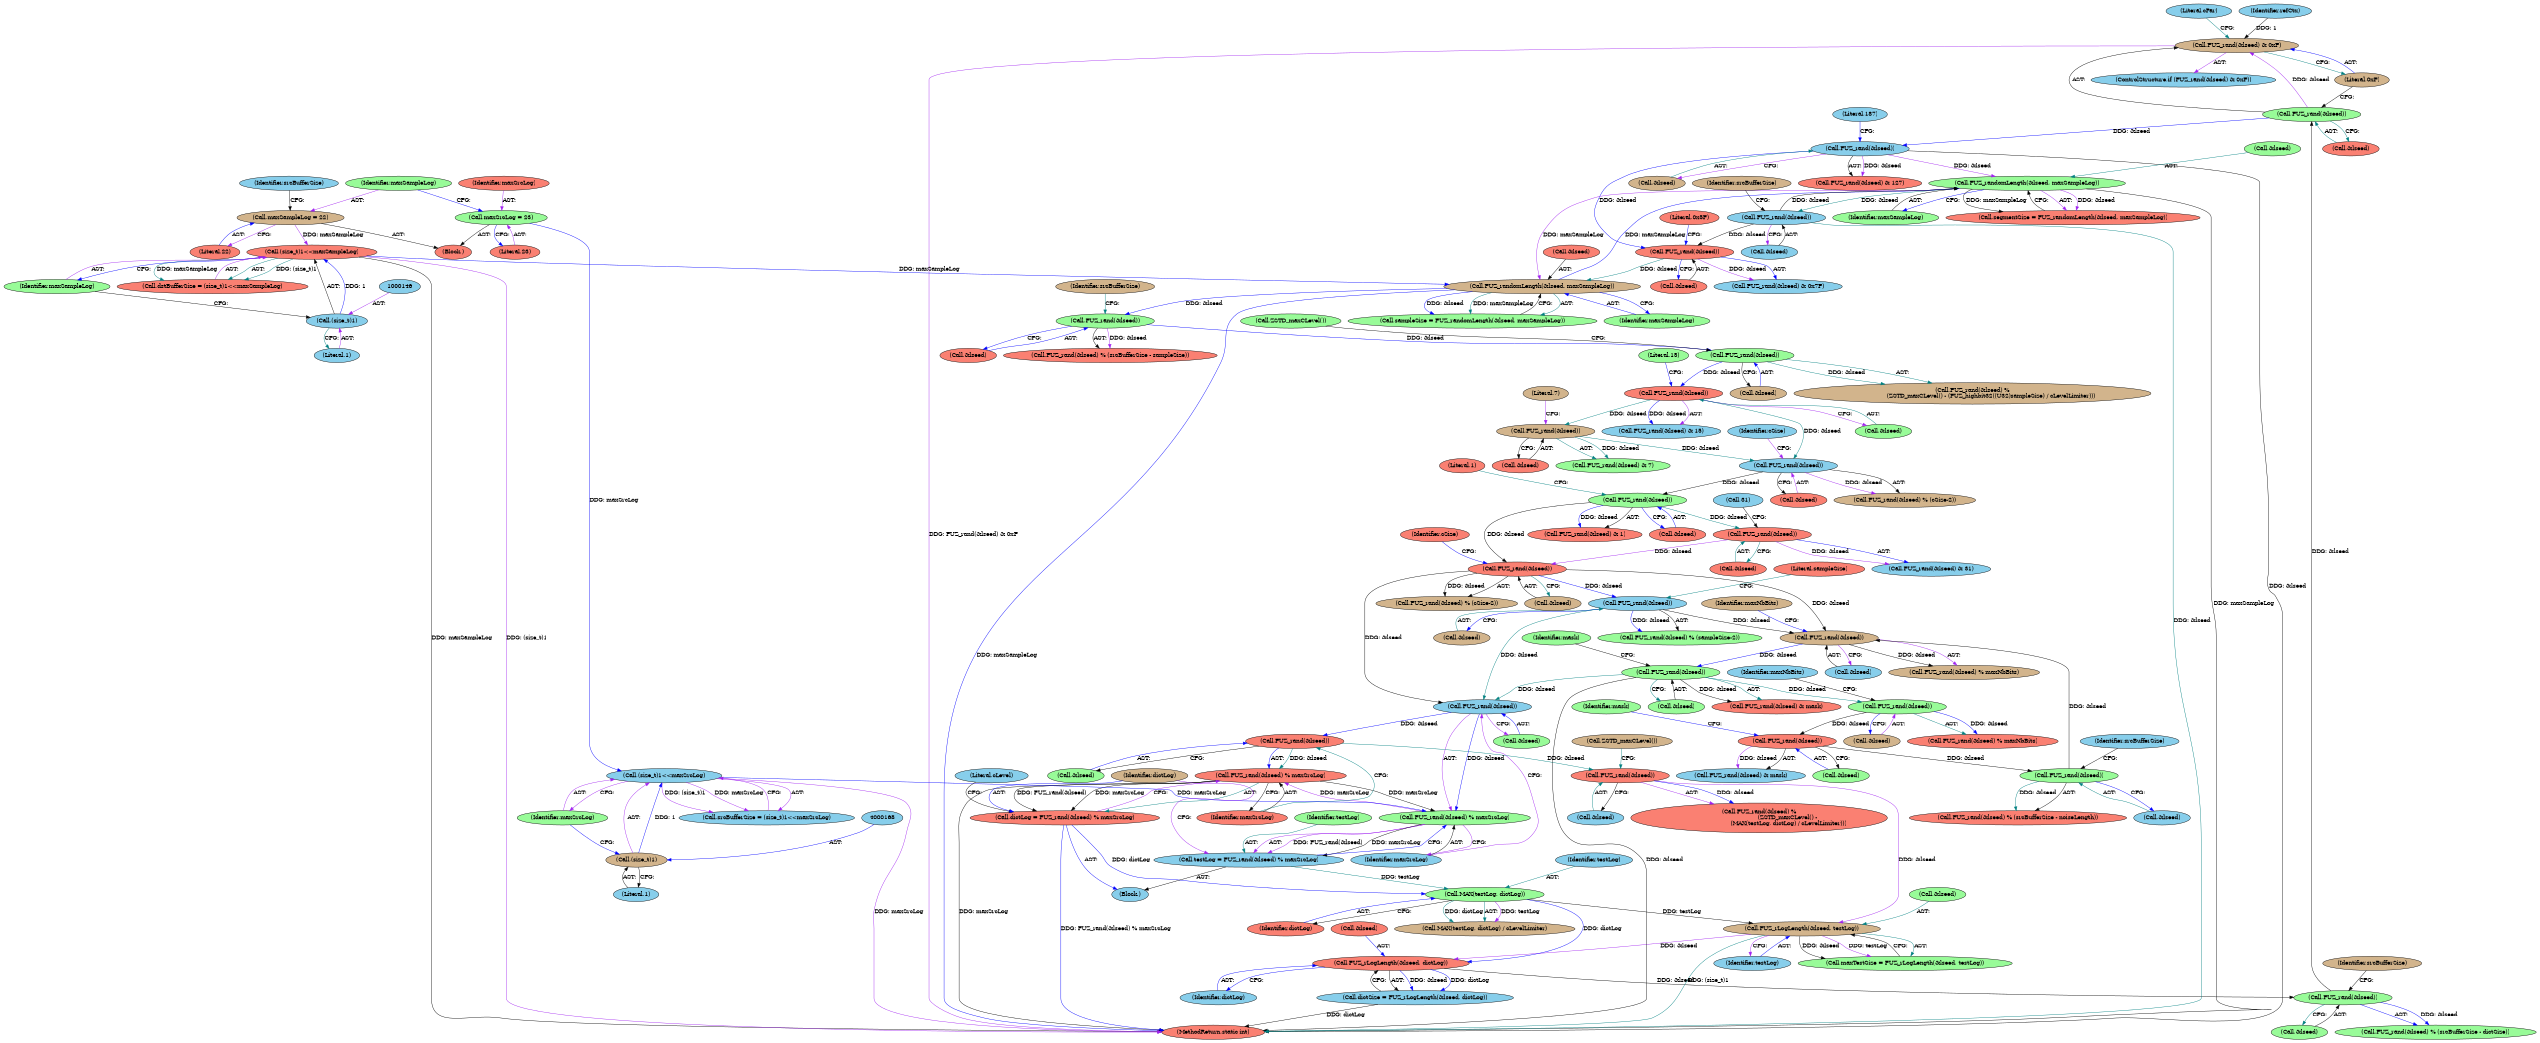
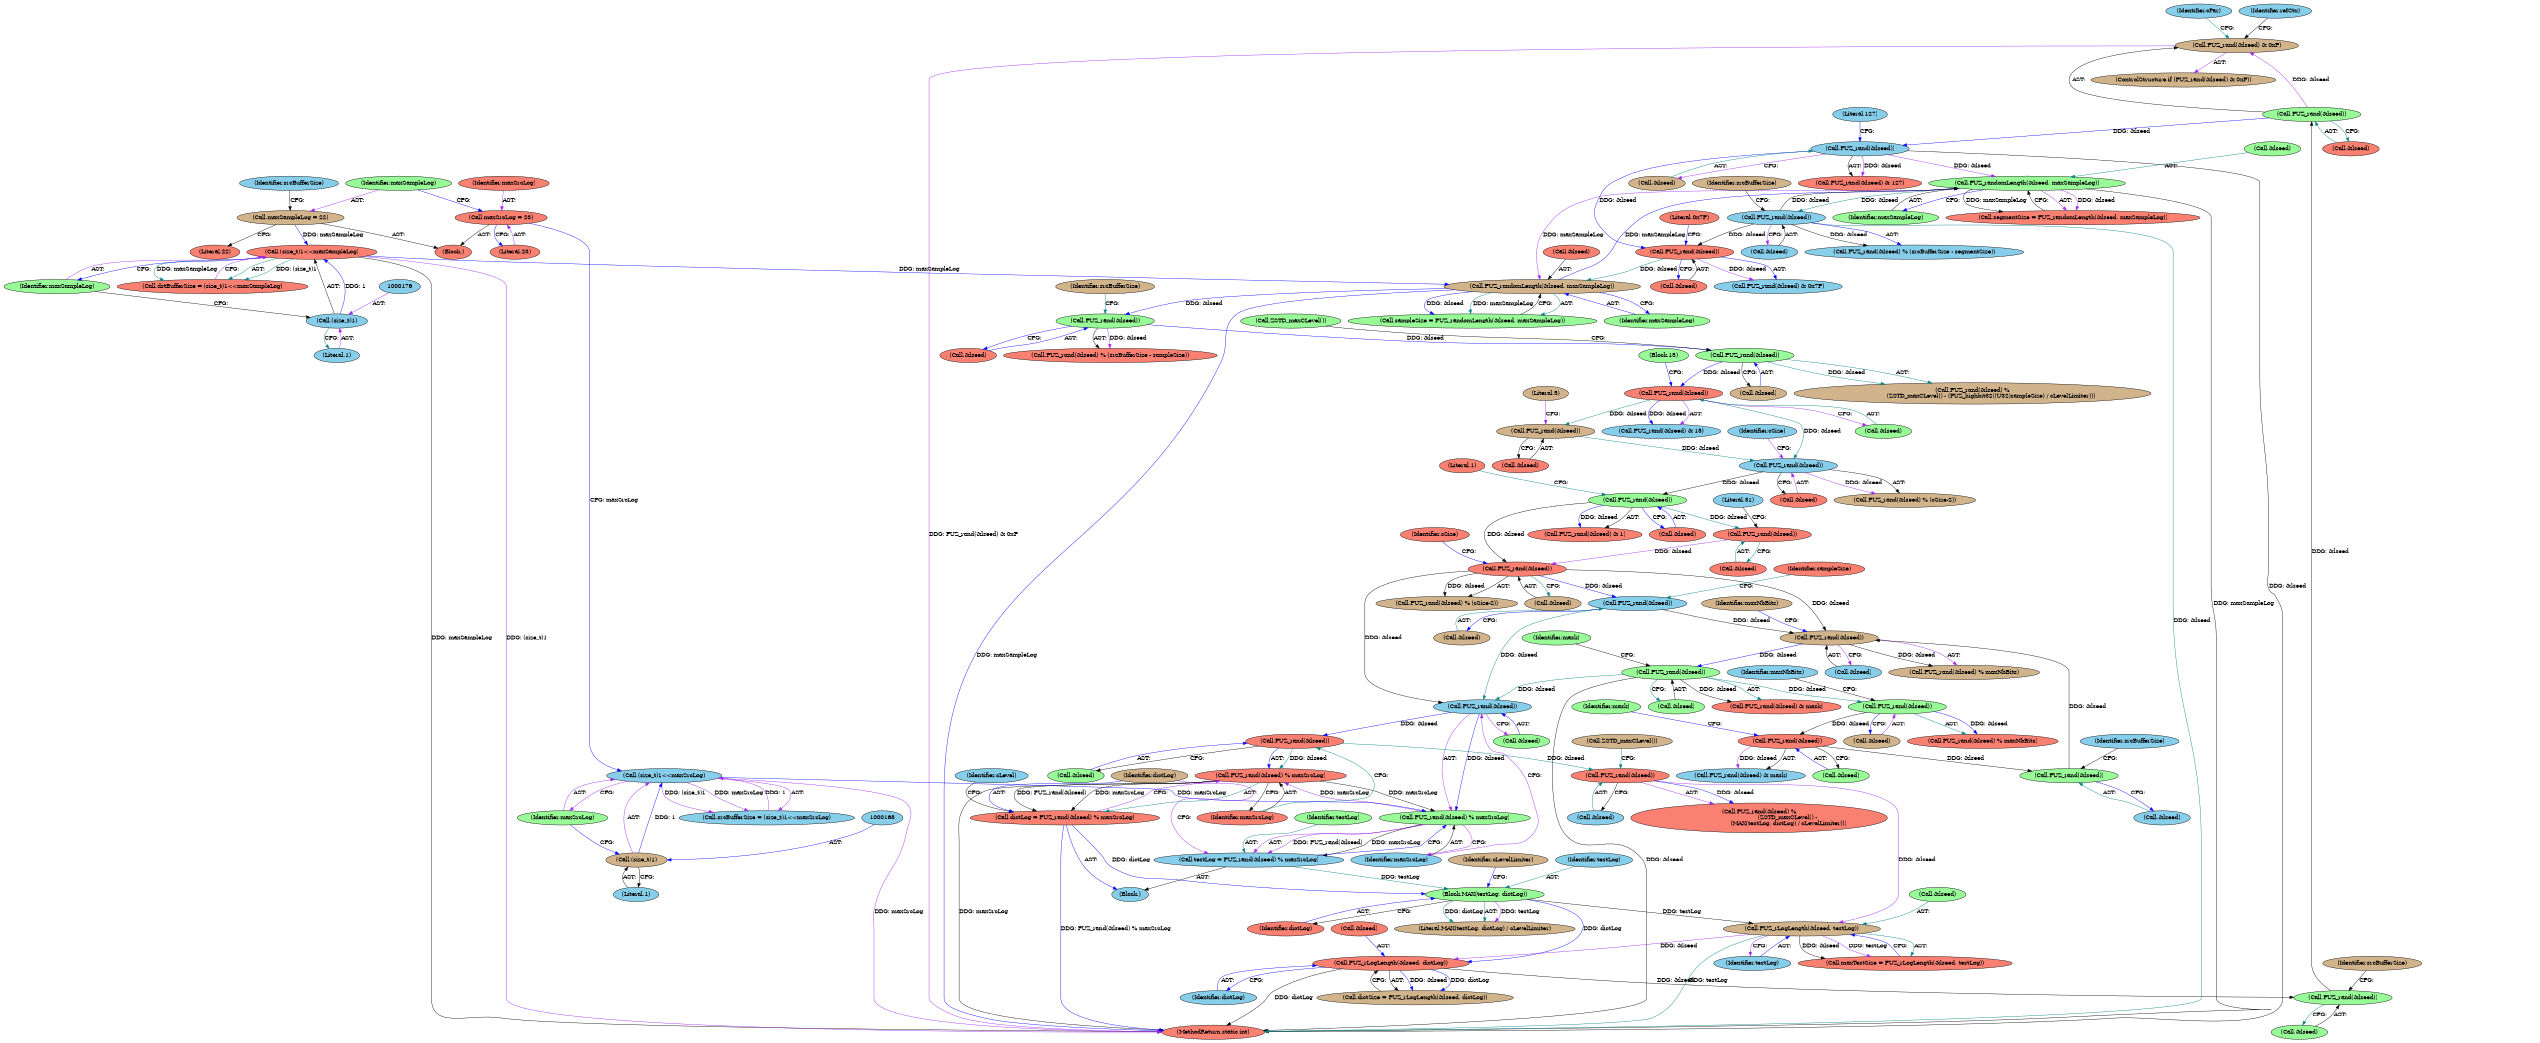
(2199, 11) -> (2199, 11)
(2266, 28) -> (2266, 28)
(2183, 80) -> (2183, 80)
(2362, 80) -> none
(1860, 114) -> (1860, 114)
(501, 218) -> (501, 218)
(1689, 218) -> (1689, 218)
(233, 232) -> none
(300, 233) -> (300, 233)
(254, 234) -> (254, 234)
none -> (1914, 252)
(233, 269) -> (233, 269)
(400, 287) -> (400, 287)
(1664, 355) -> (1664, 355)
(1546, 393) -> (1546, 393)
(1613, 466) -> none
(614, 500) -> (614, 500)
(1738, 500) -> (1738, 500)
(1819, 569) -> (1819, 569)
(1931, 569) -> none
(1680, 638) -> none
(992, 776) -> (992, 776)
(775, 793) -> (775, 793)
(882, 818) -> (882, 818)
(2018, 818) -> none
none -> (1498, 860)
(1485, 894) -> (1485, 894)
(1485, 929) -> (1485, 929)
(1880, 940) -> (1880, 940)
(1905, 963) -> (1905, 963)
(1708, 981) -> (1708, 981)
(1415, 998) -> (1415, 998)
(1313, 1015) -> (1281, 987)
(2436, 1032) -> none
